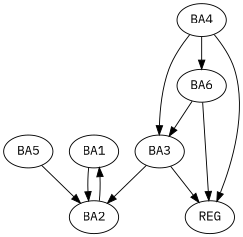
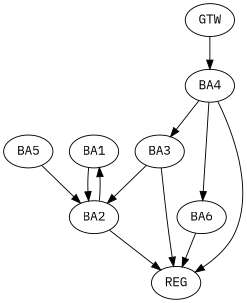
none -> (210, 20)
(183, 115) -> none
none -> (131, 247)
